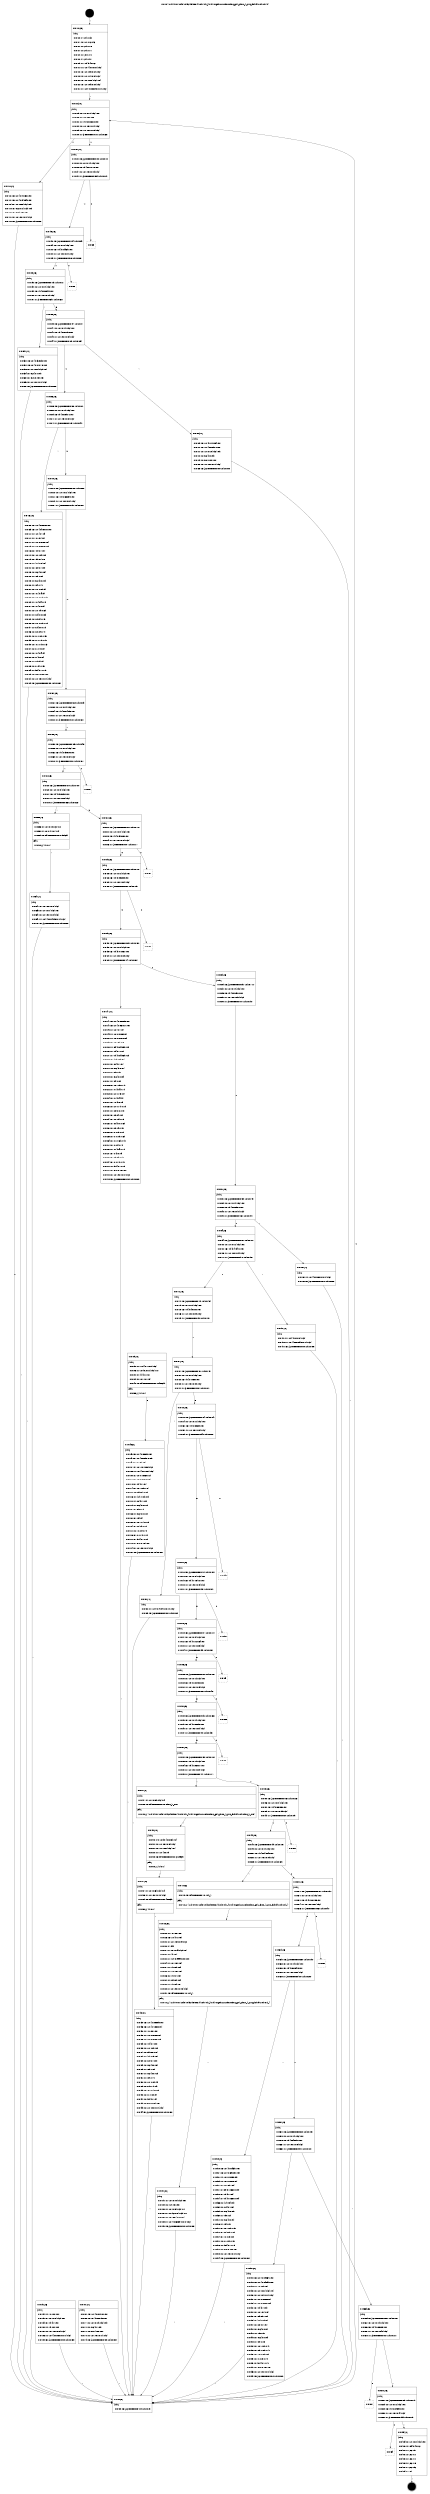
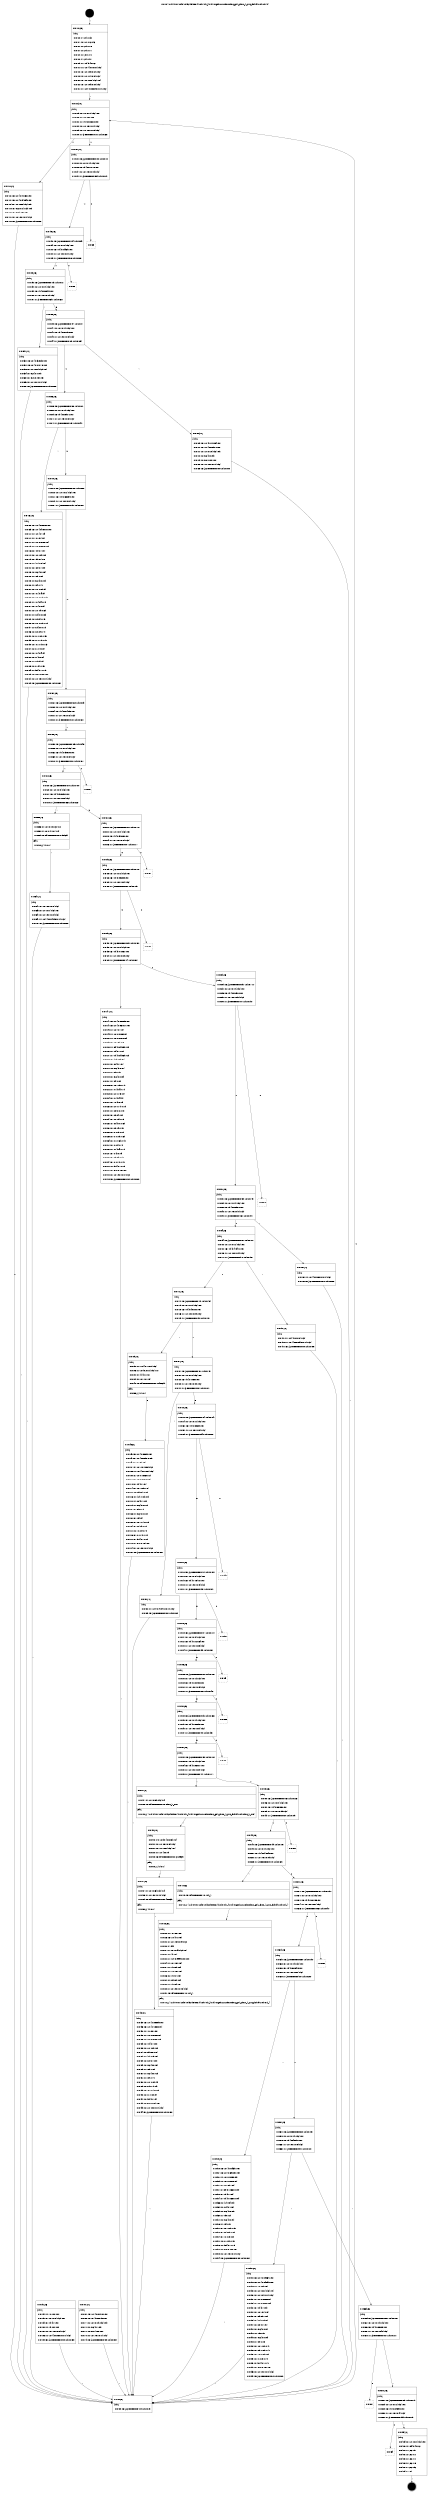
none -> (262, 1203)
none -> (172, 1337)
(176, 2209) -> none
